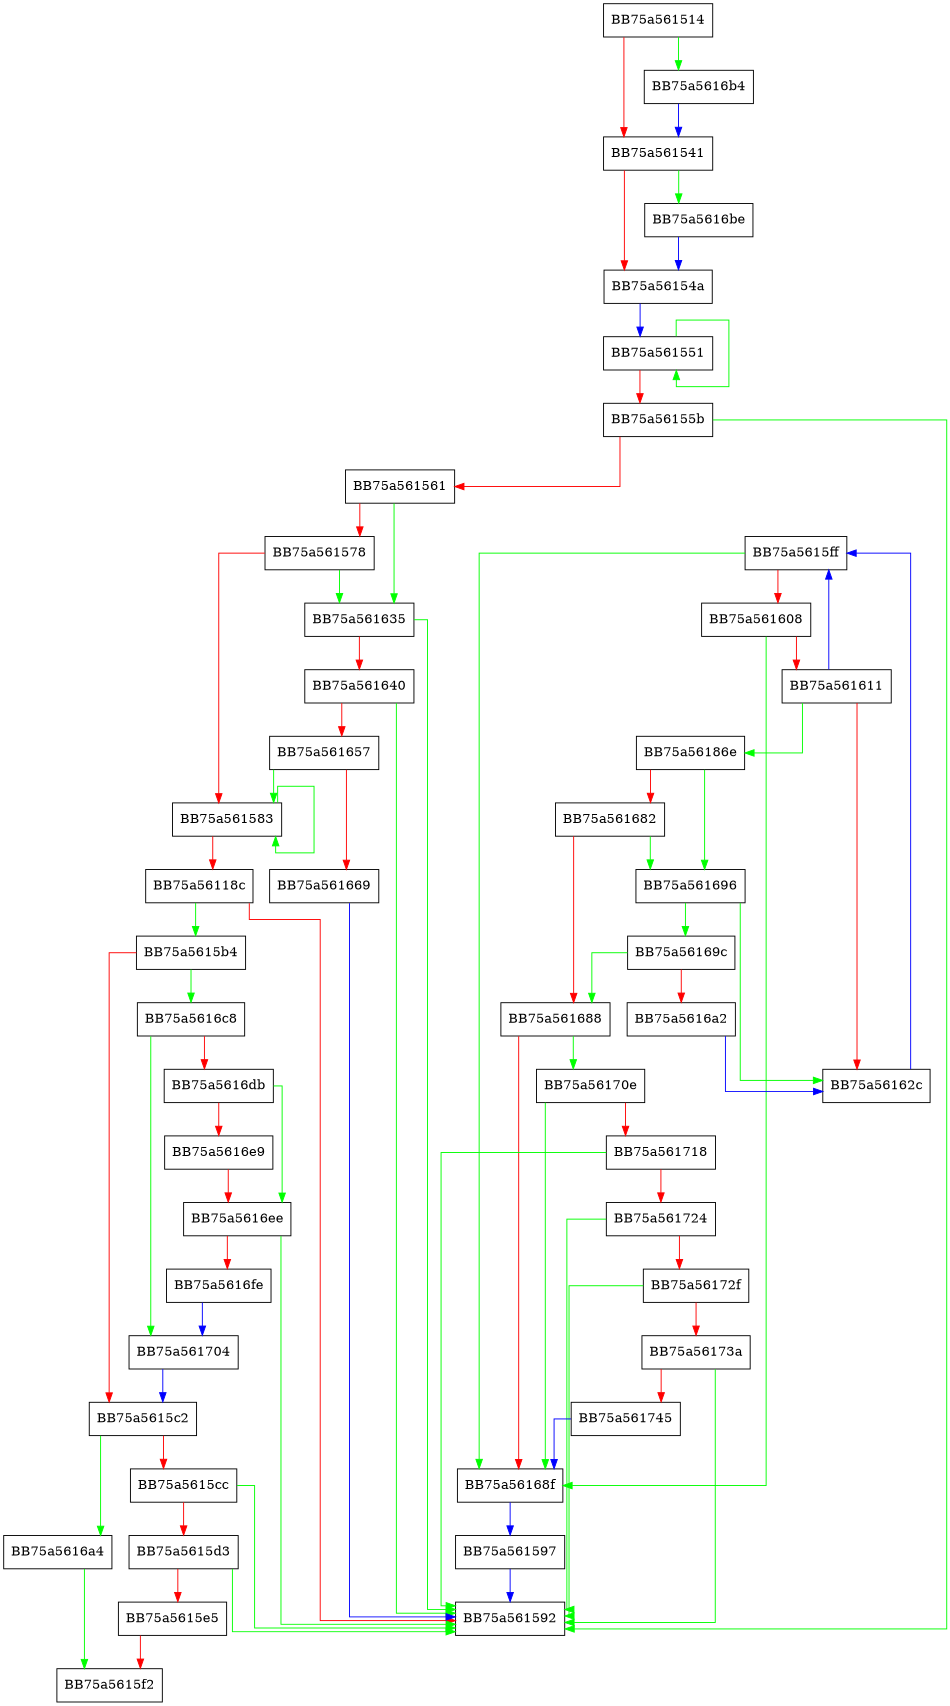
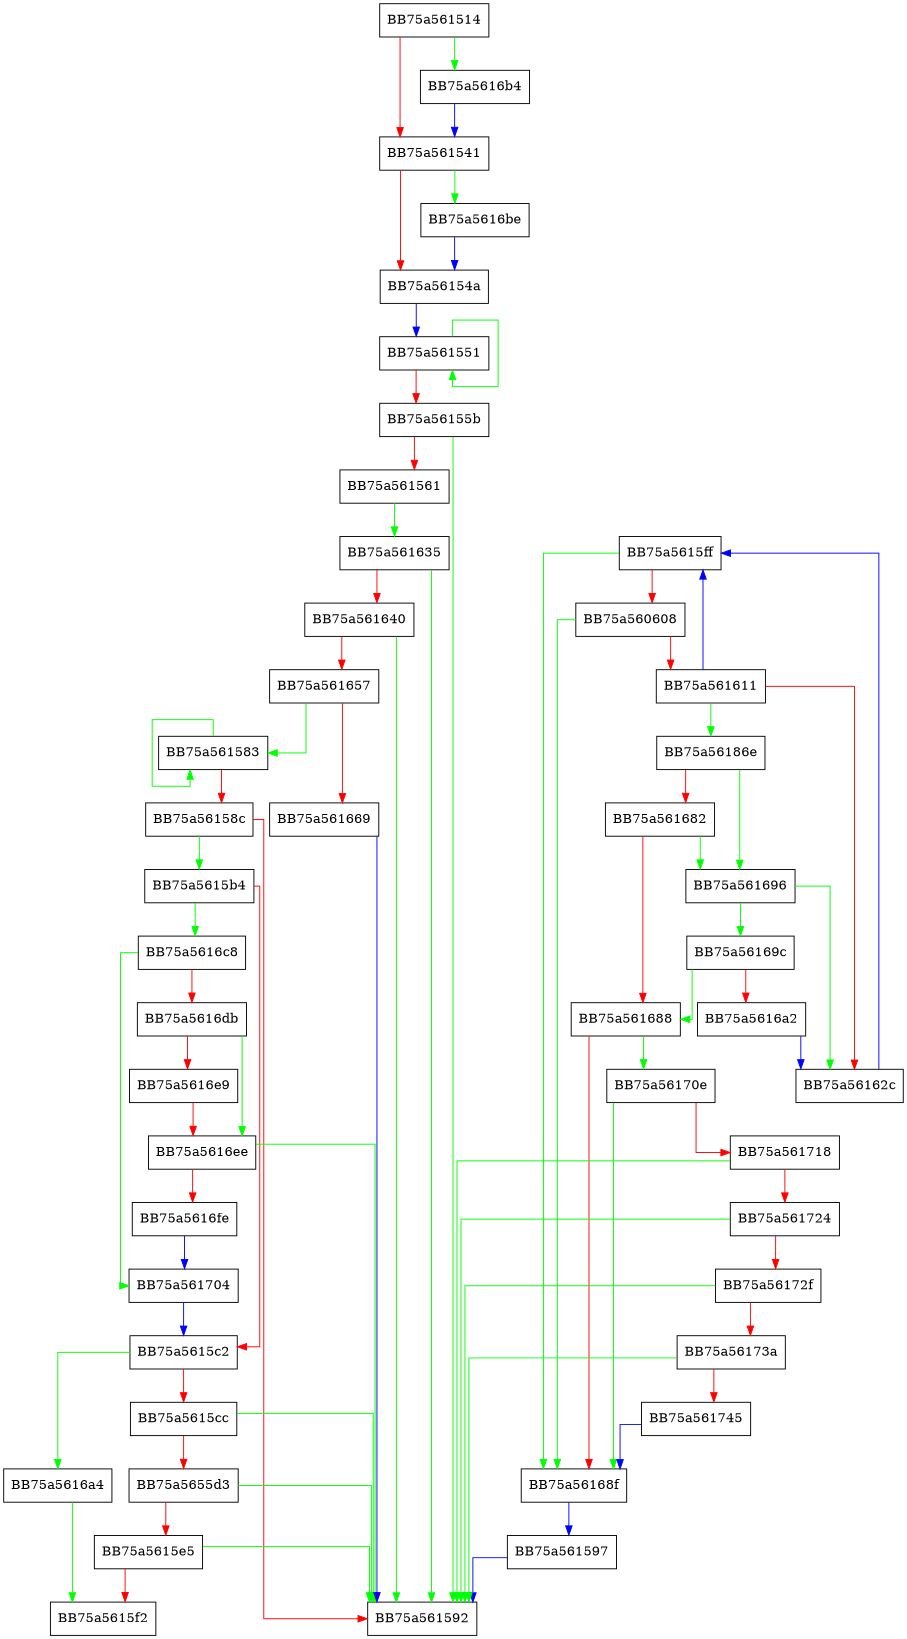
(320, 553) -> none
(756, 620) -> (630, 620)
(199, 886) -> (199, 820)
none -> (309, 1547)
(184, 1552) -> (184, 1486)
